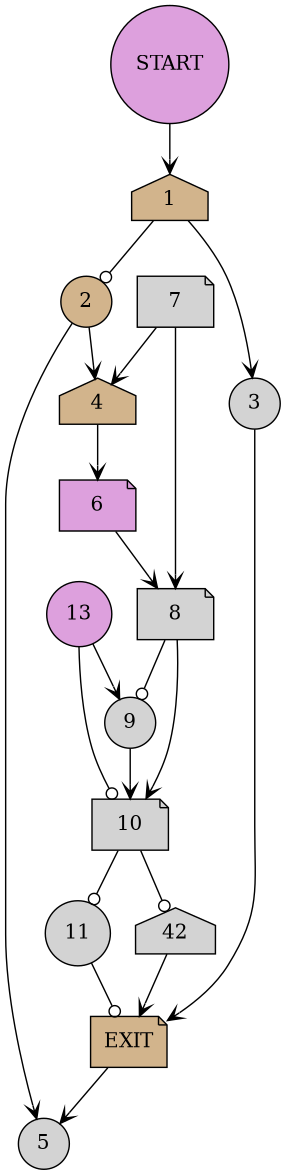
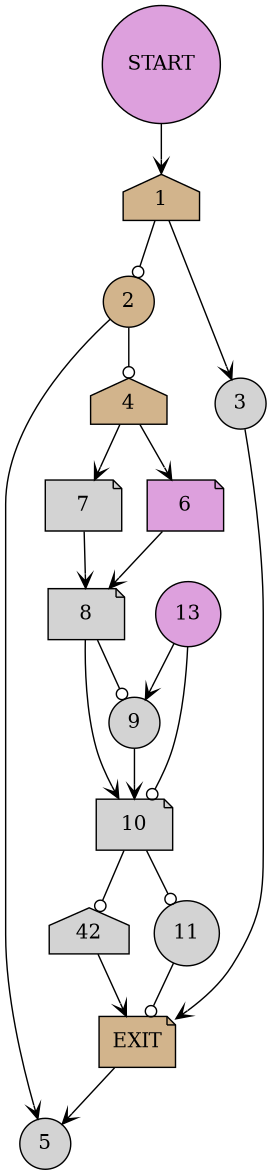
(91, 346) -> (129, 347)
(138, 350) -> (110, 446)
